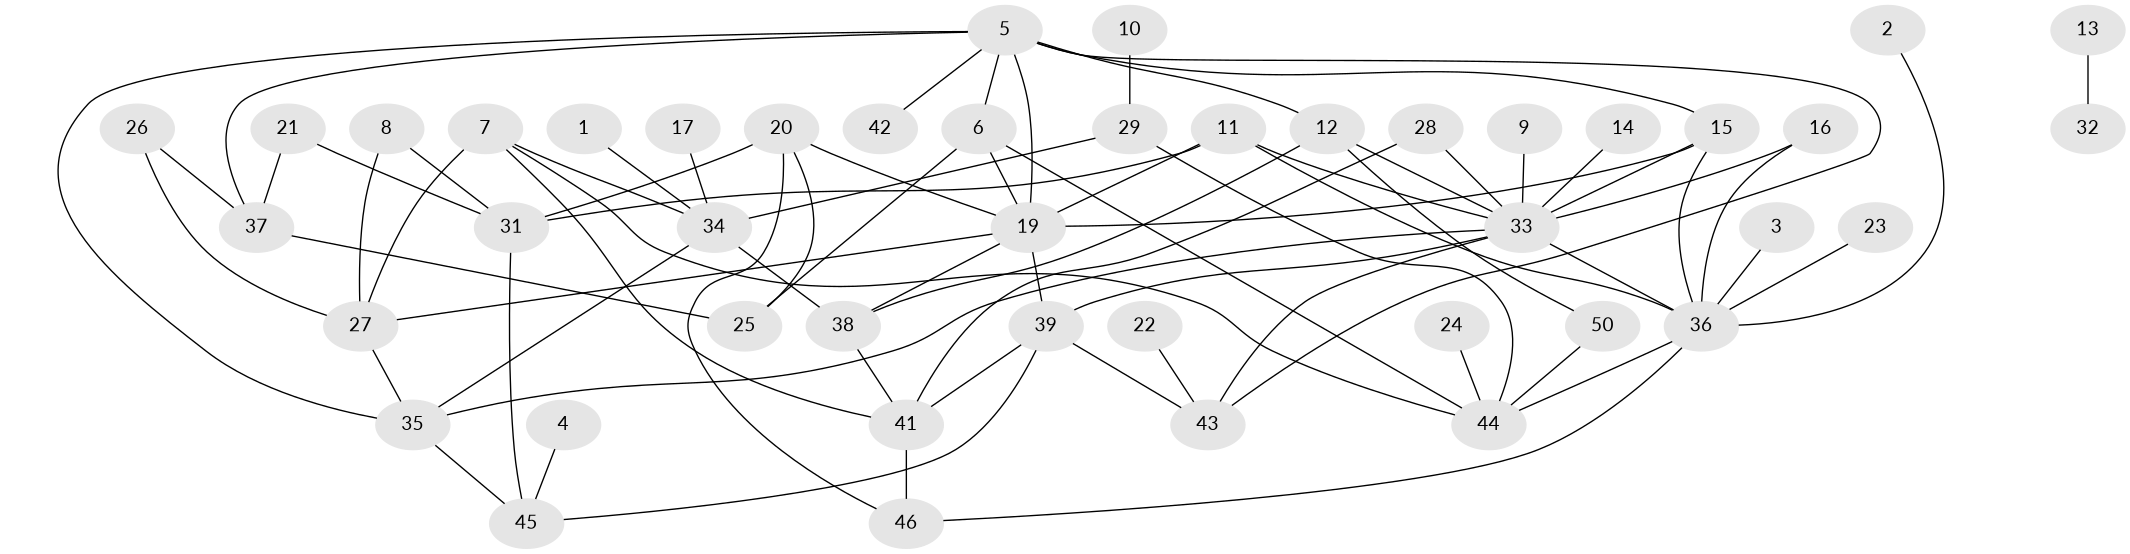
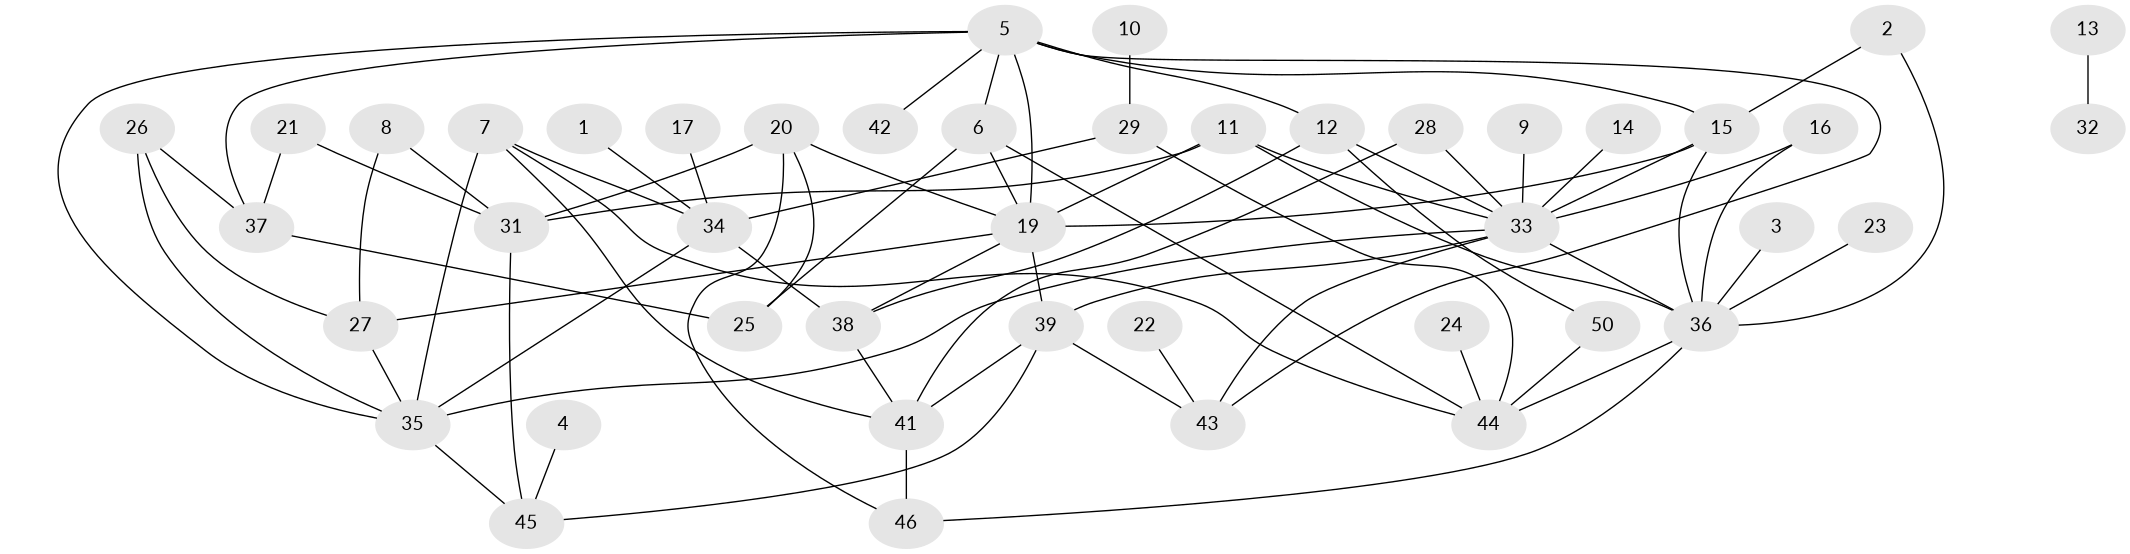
none -> (1813, 75)
(407, 220) -> (444, 276)
none -> (222, 314)
